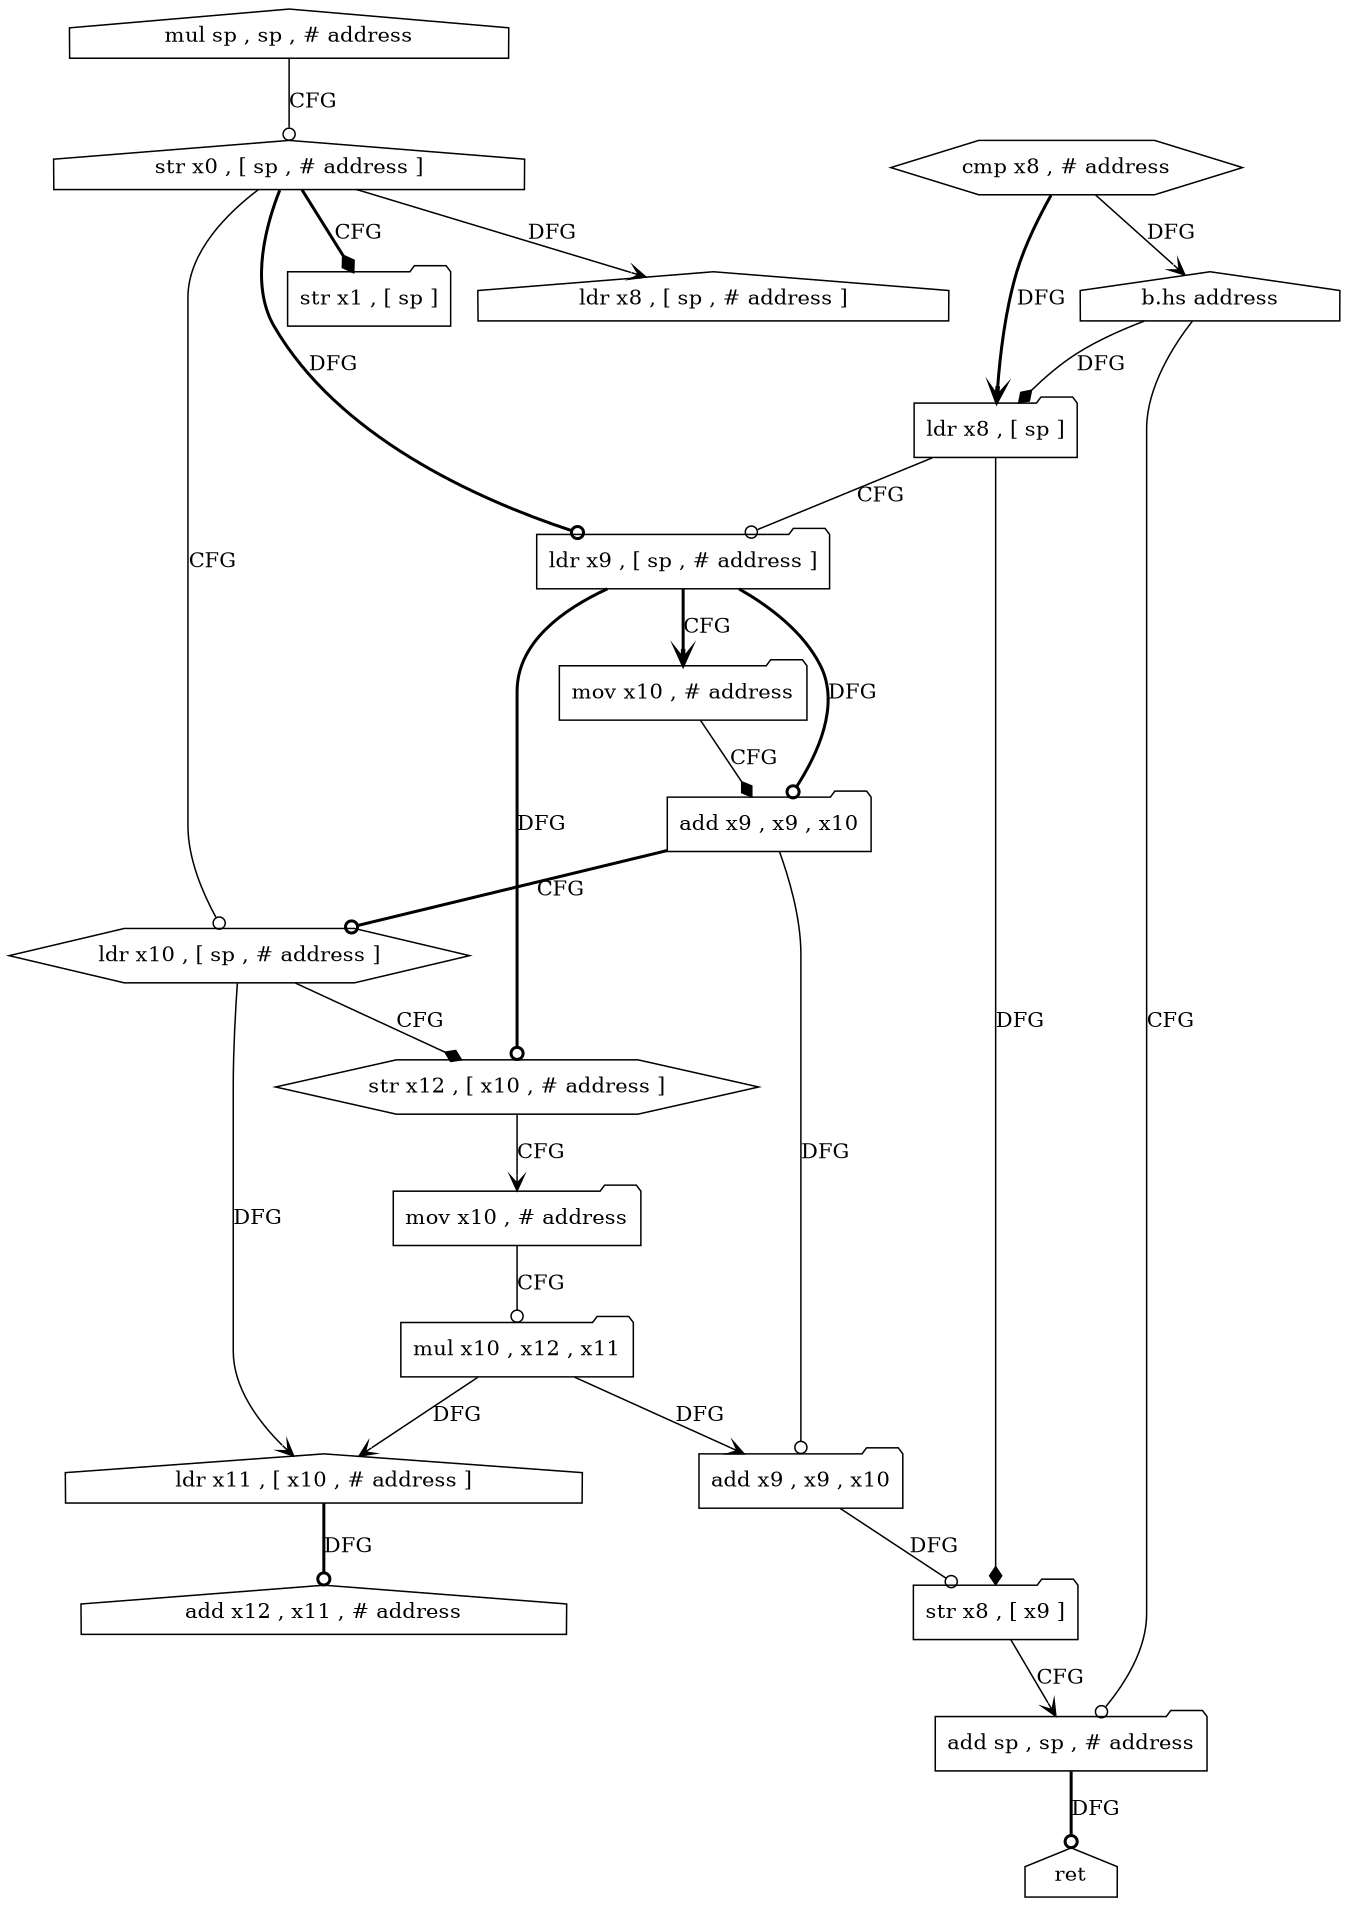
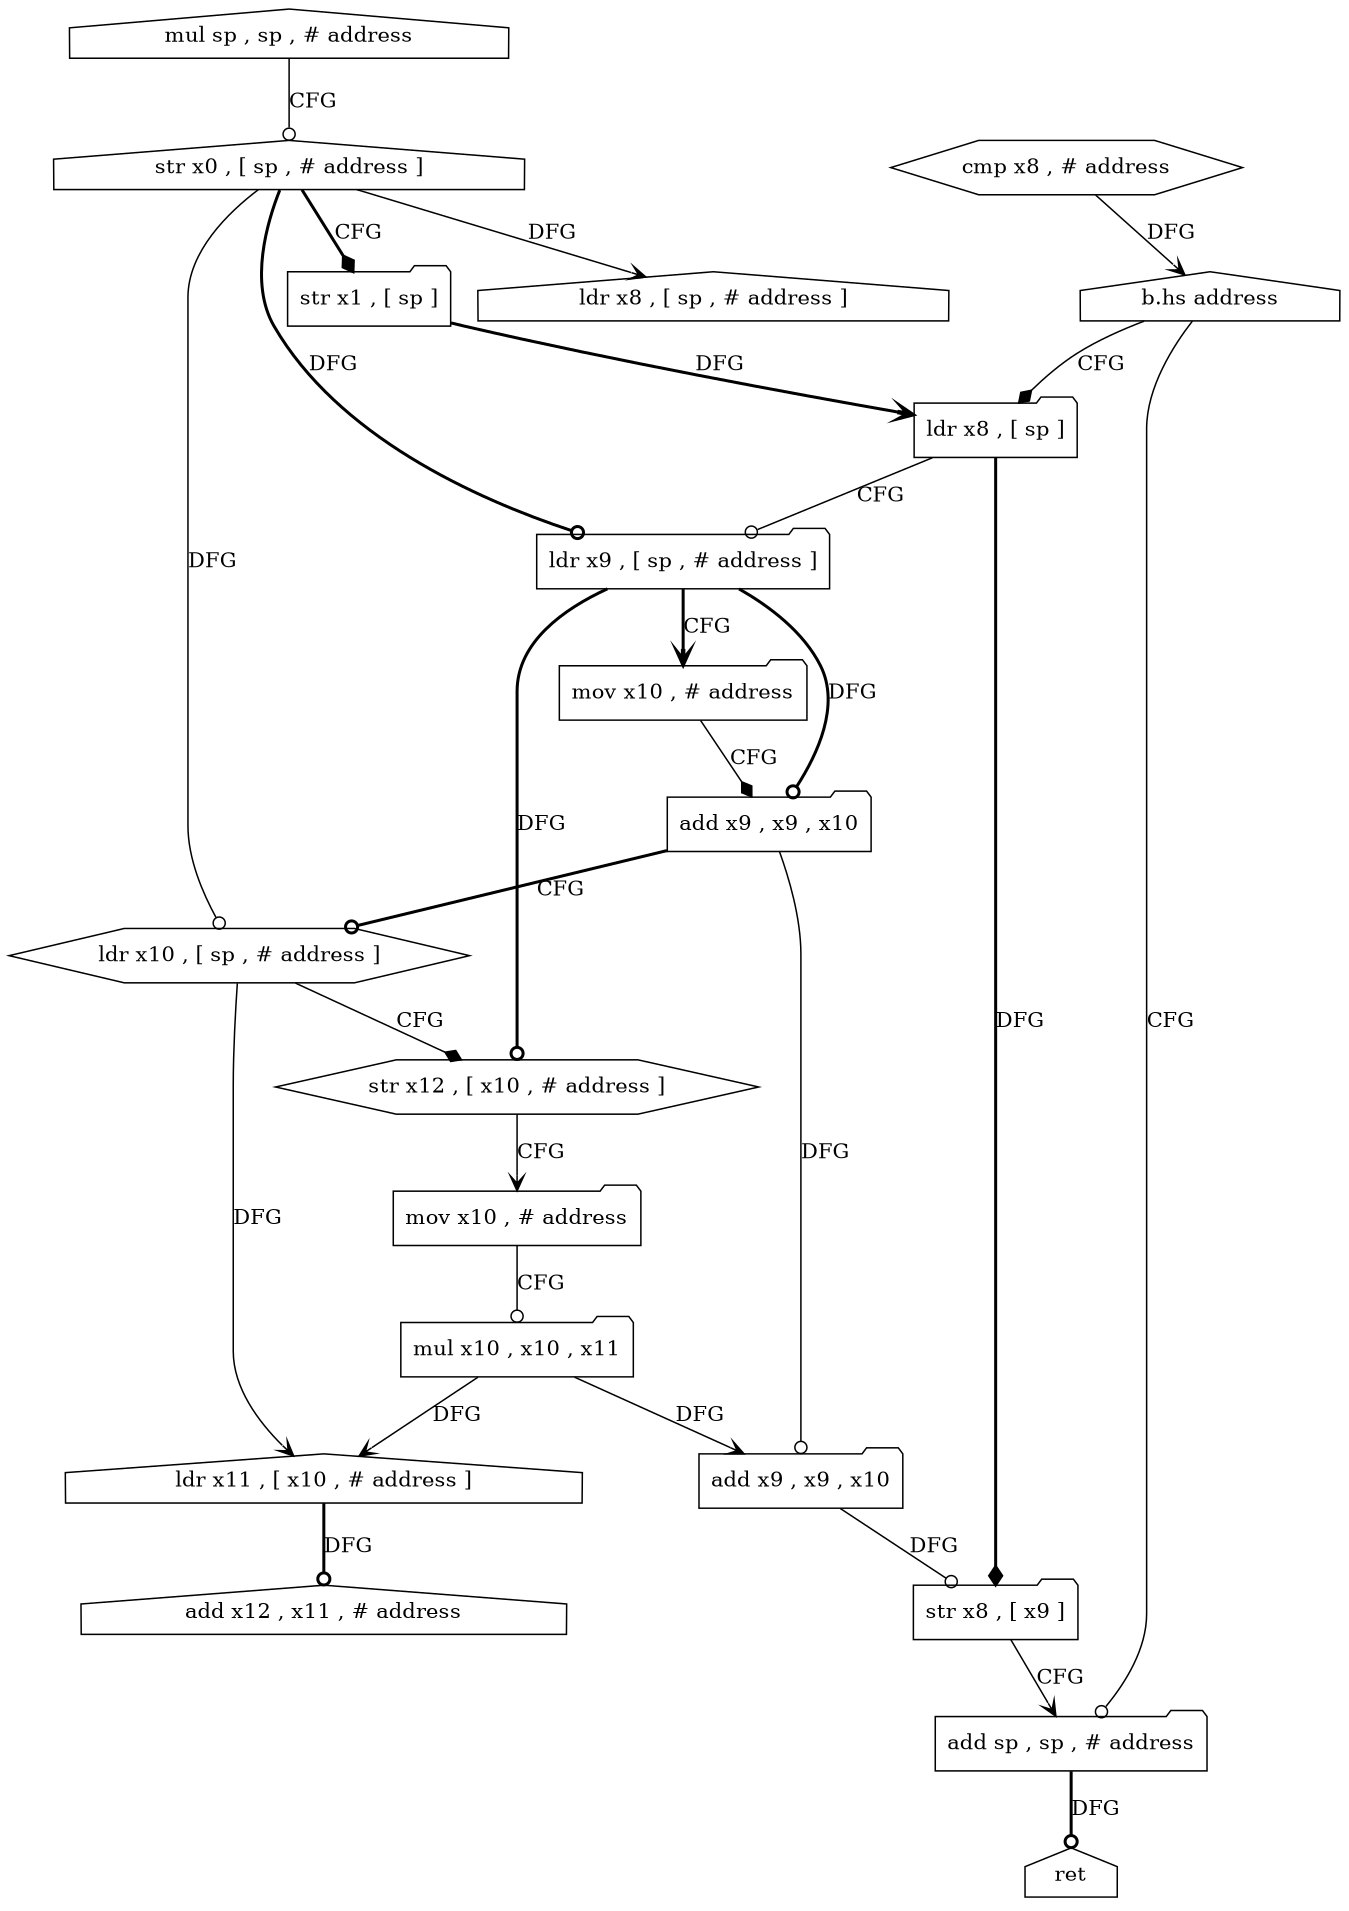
(1012, 288) -> (674, 371)
(1101, 365) -> (1101, 365)
(213, 562) -> (213, 562)
(996, 1012) -> (996, 1012)
(517, 1350) -> (517, 1350)
